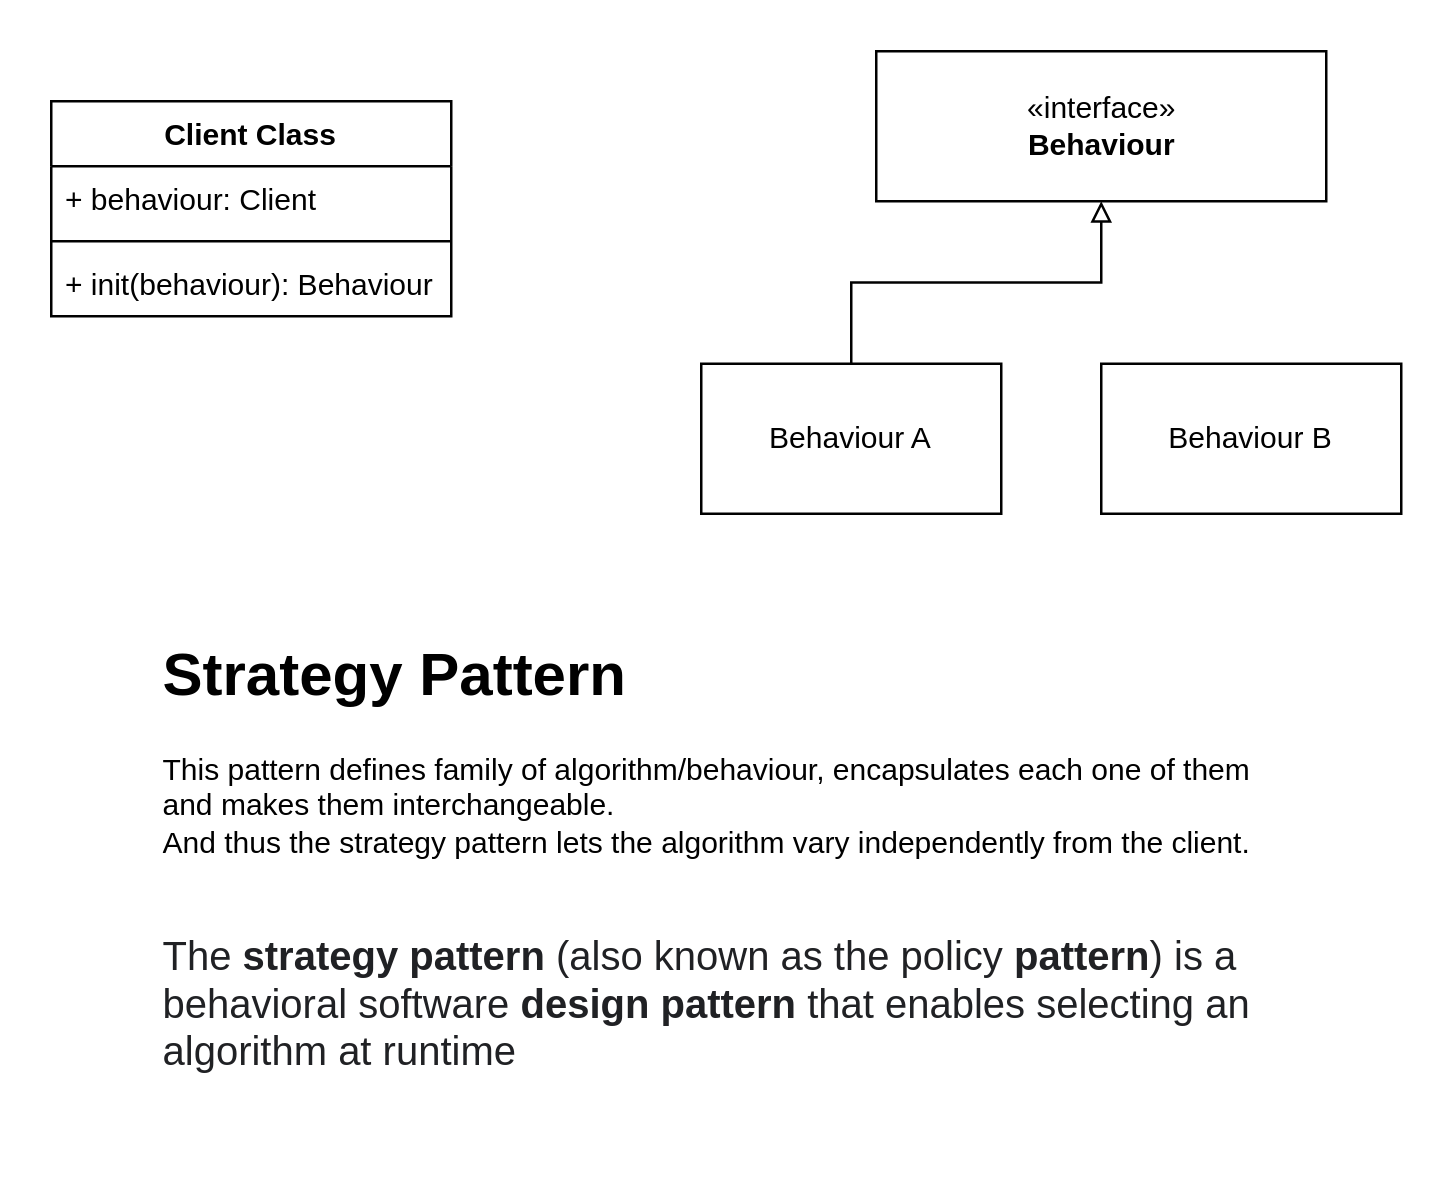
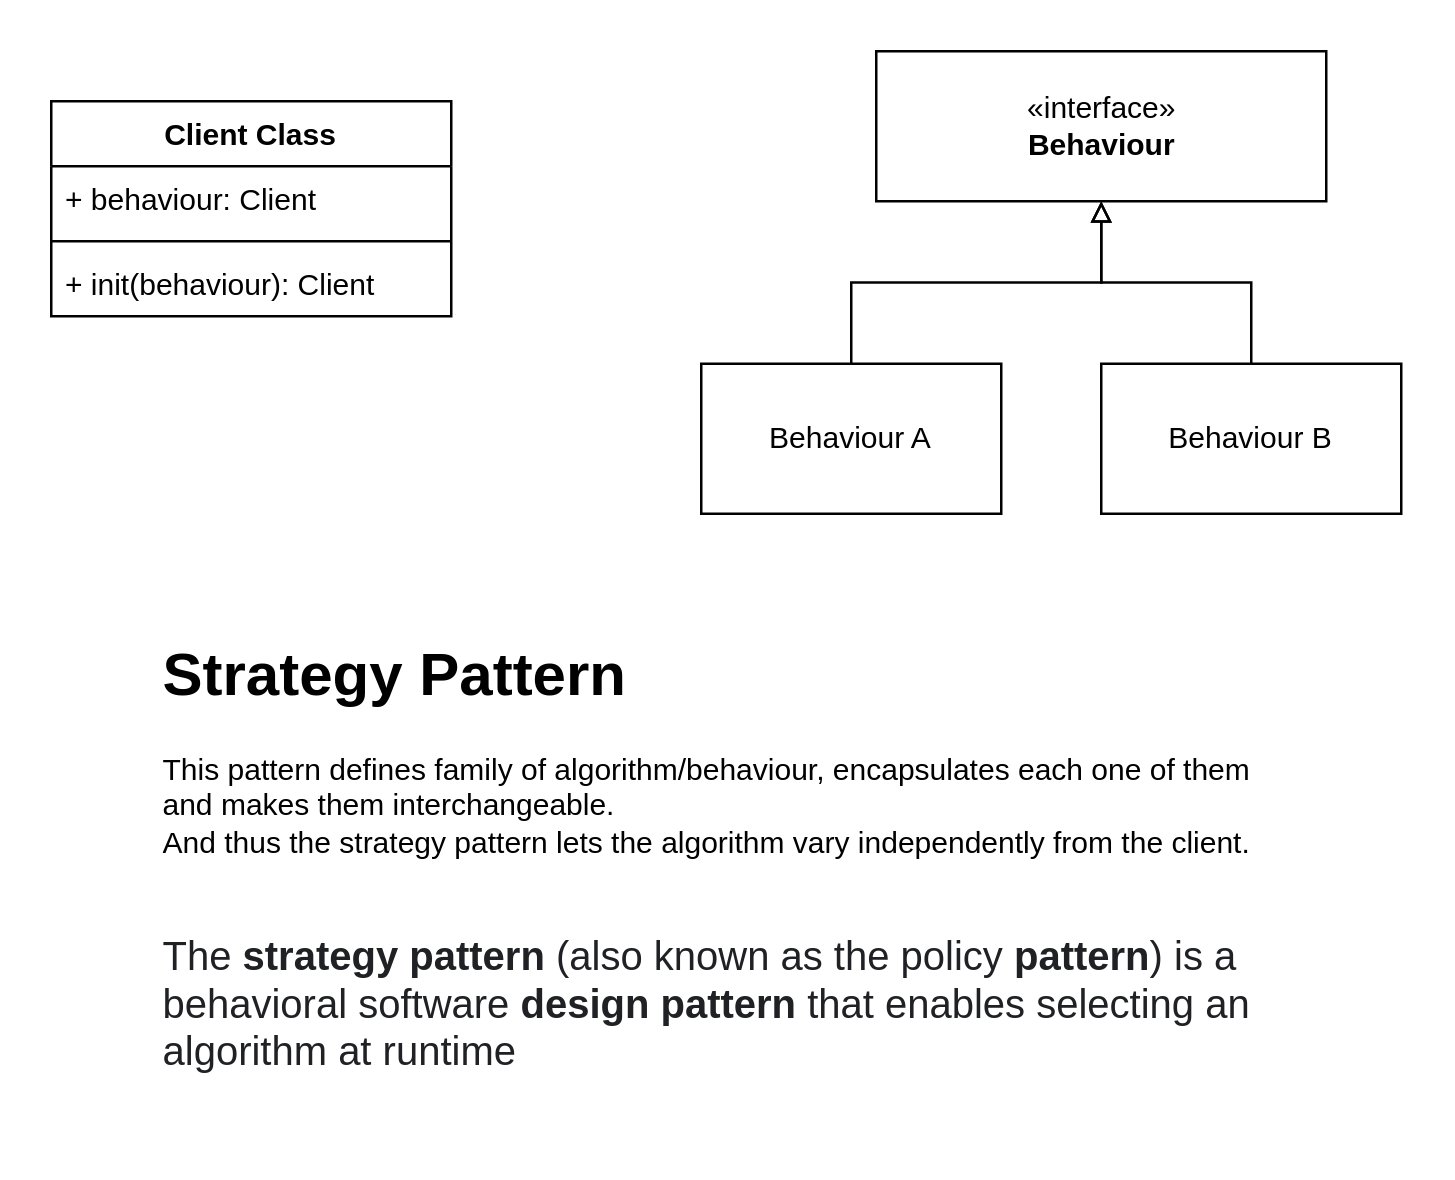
none -> (1218, 283)
(273, 285) -> (244, 285)
